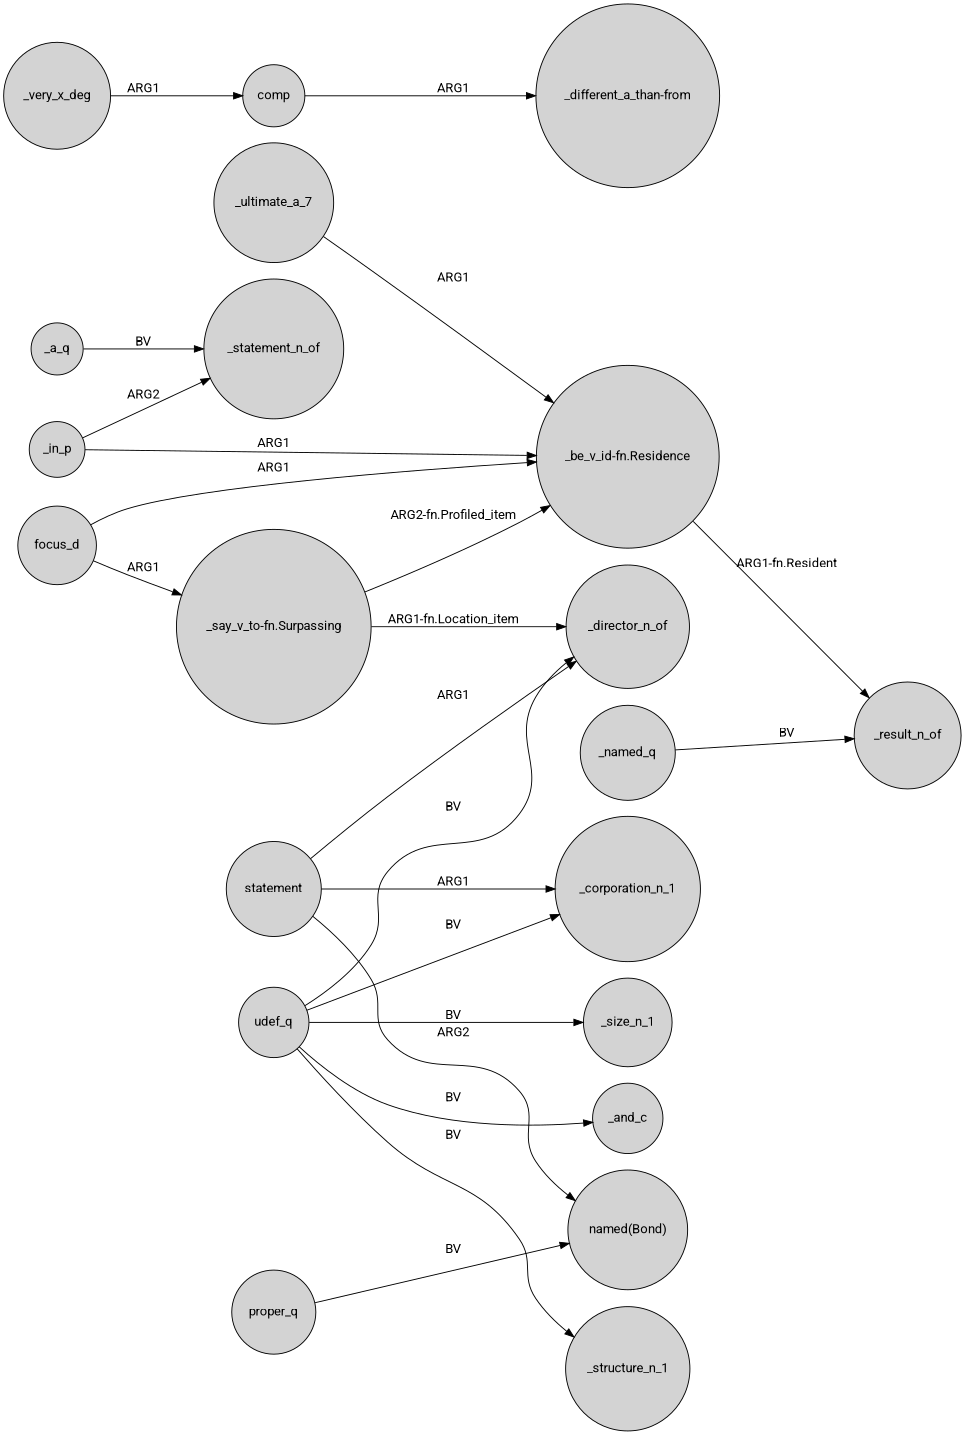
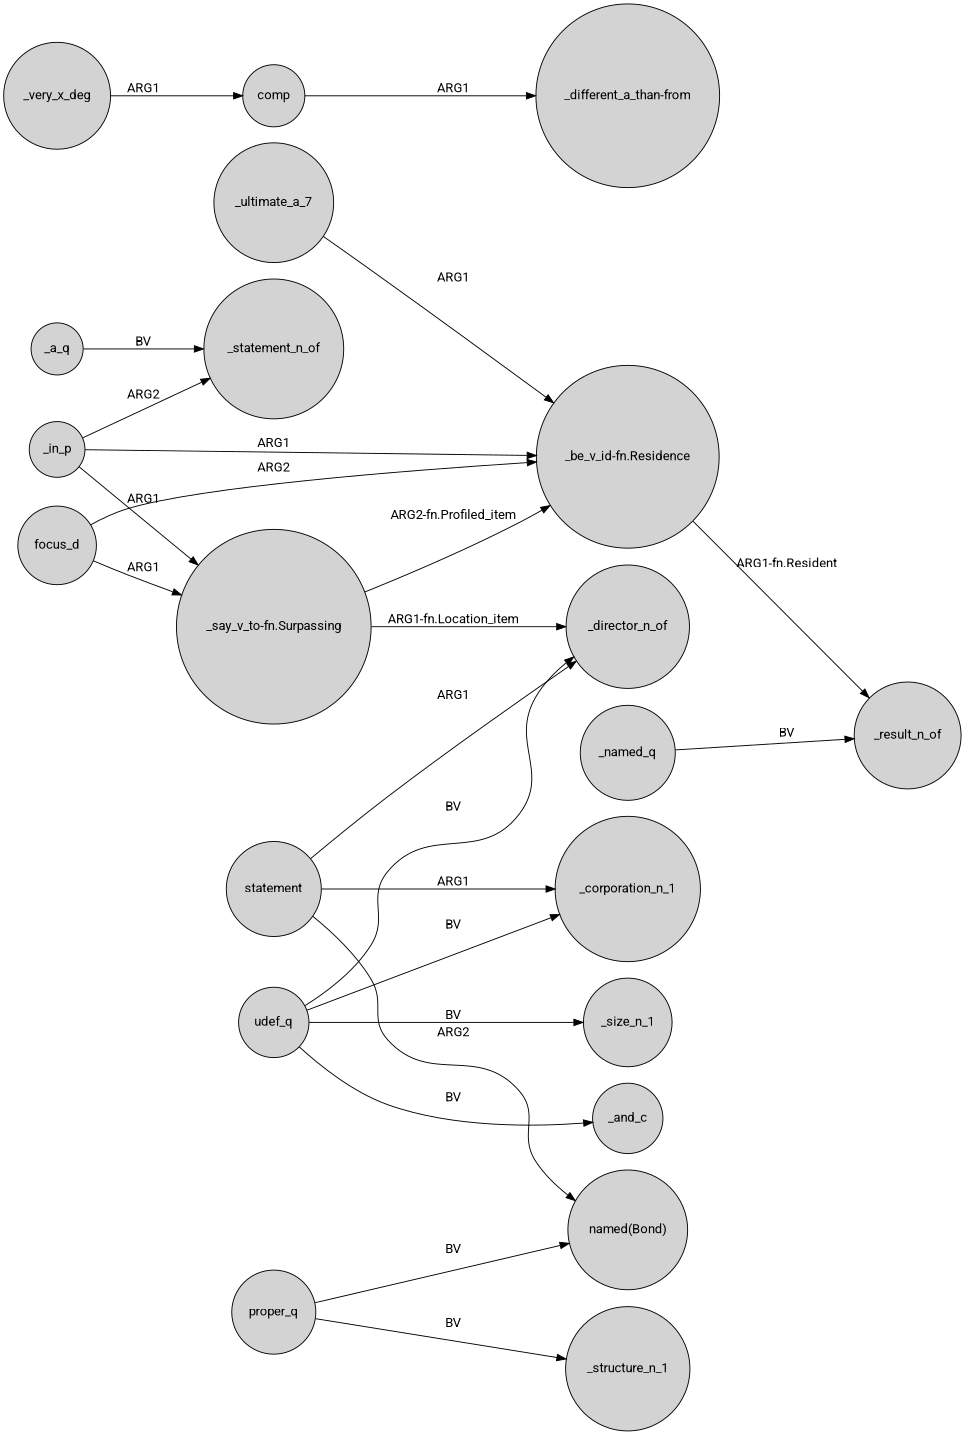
(274, 468) -> (274, 468)
none -> (135, 513)
(448, 1181) -> (436, 1338)
